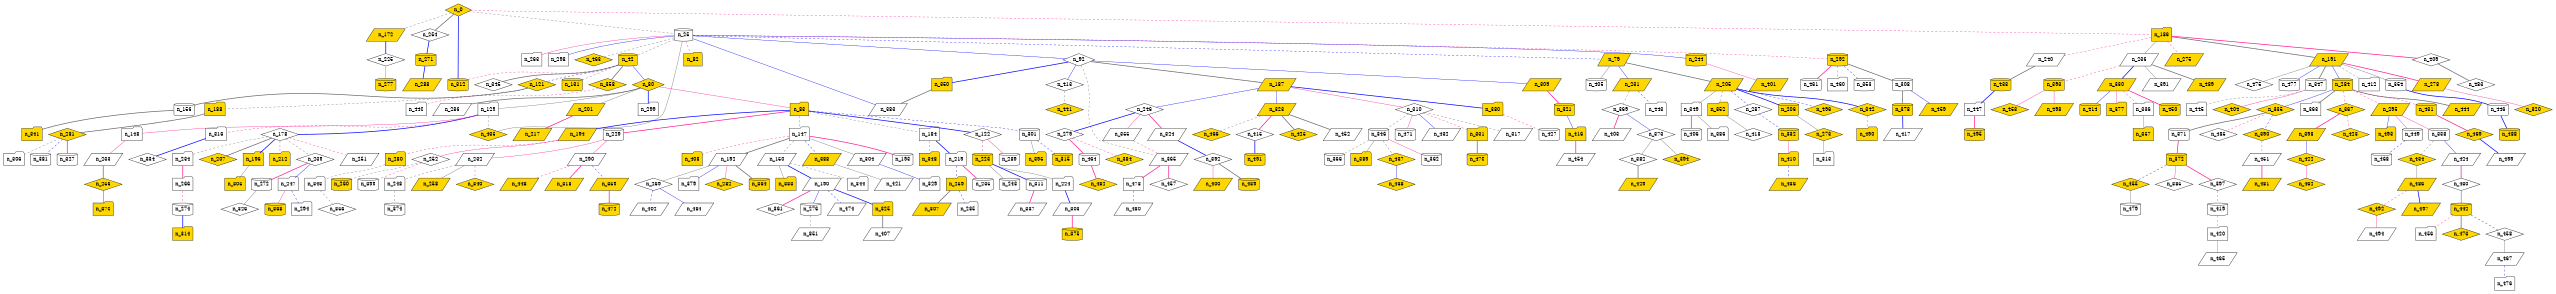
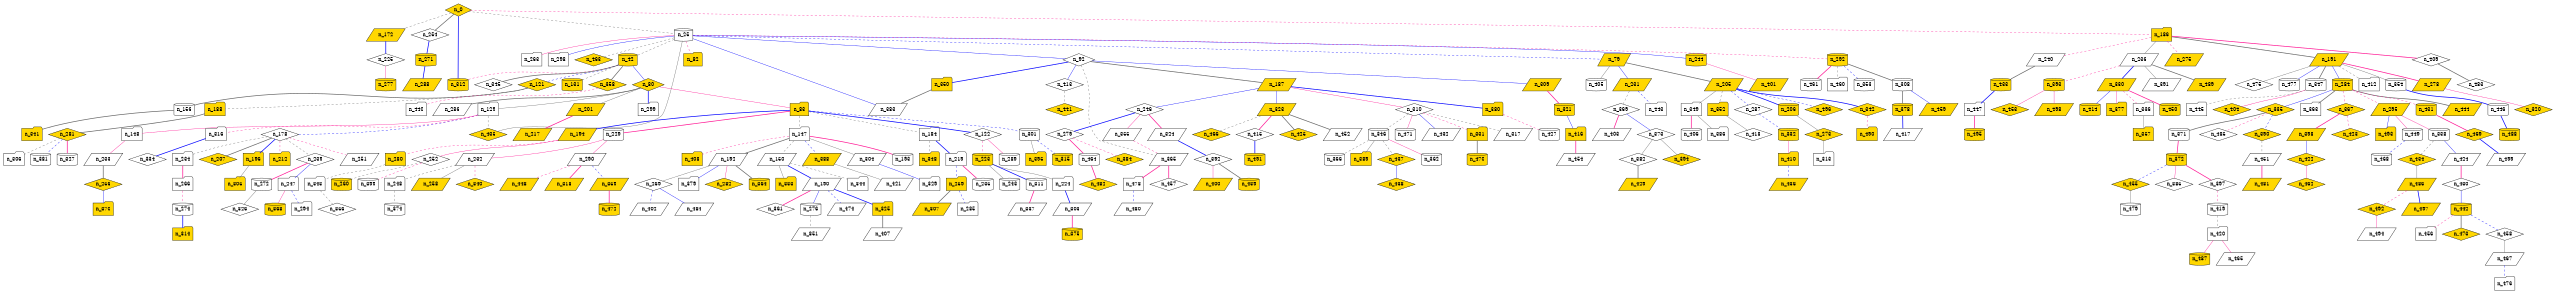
(389, 130) -> (389, 130)
none -> (2200, 259)
